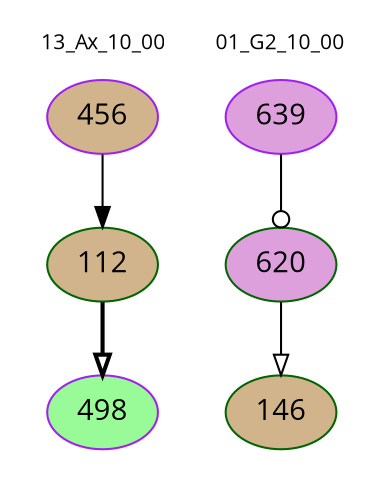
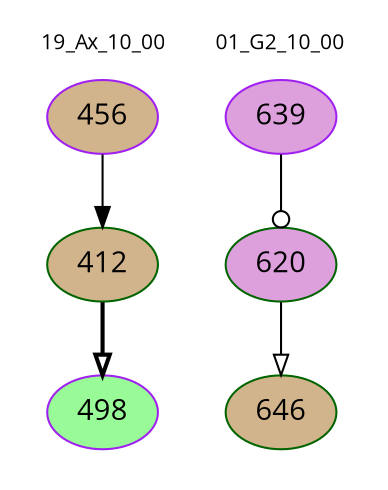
(104, 44) -> (104, 44)
(103, 265) -> (103, 265)
(281, 412) -> (281, 412)
